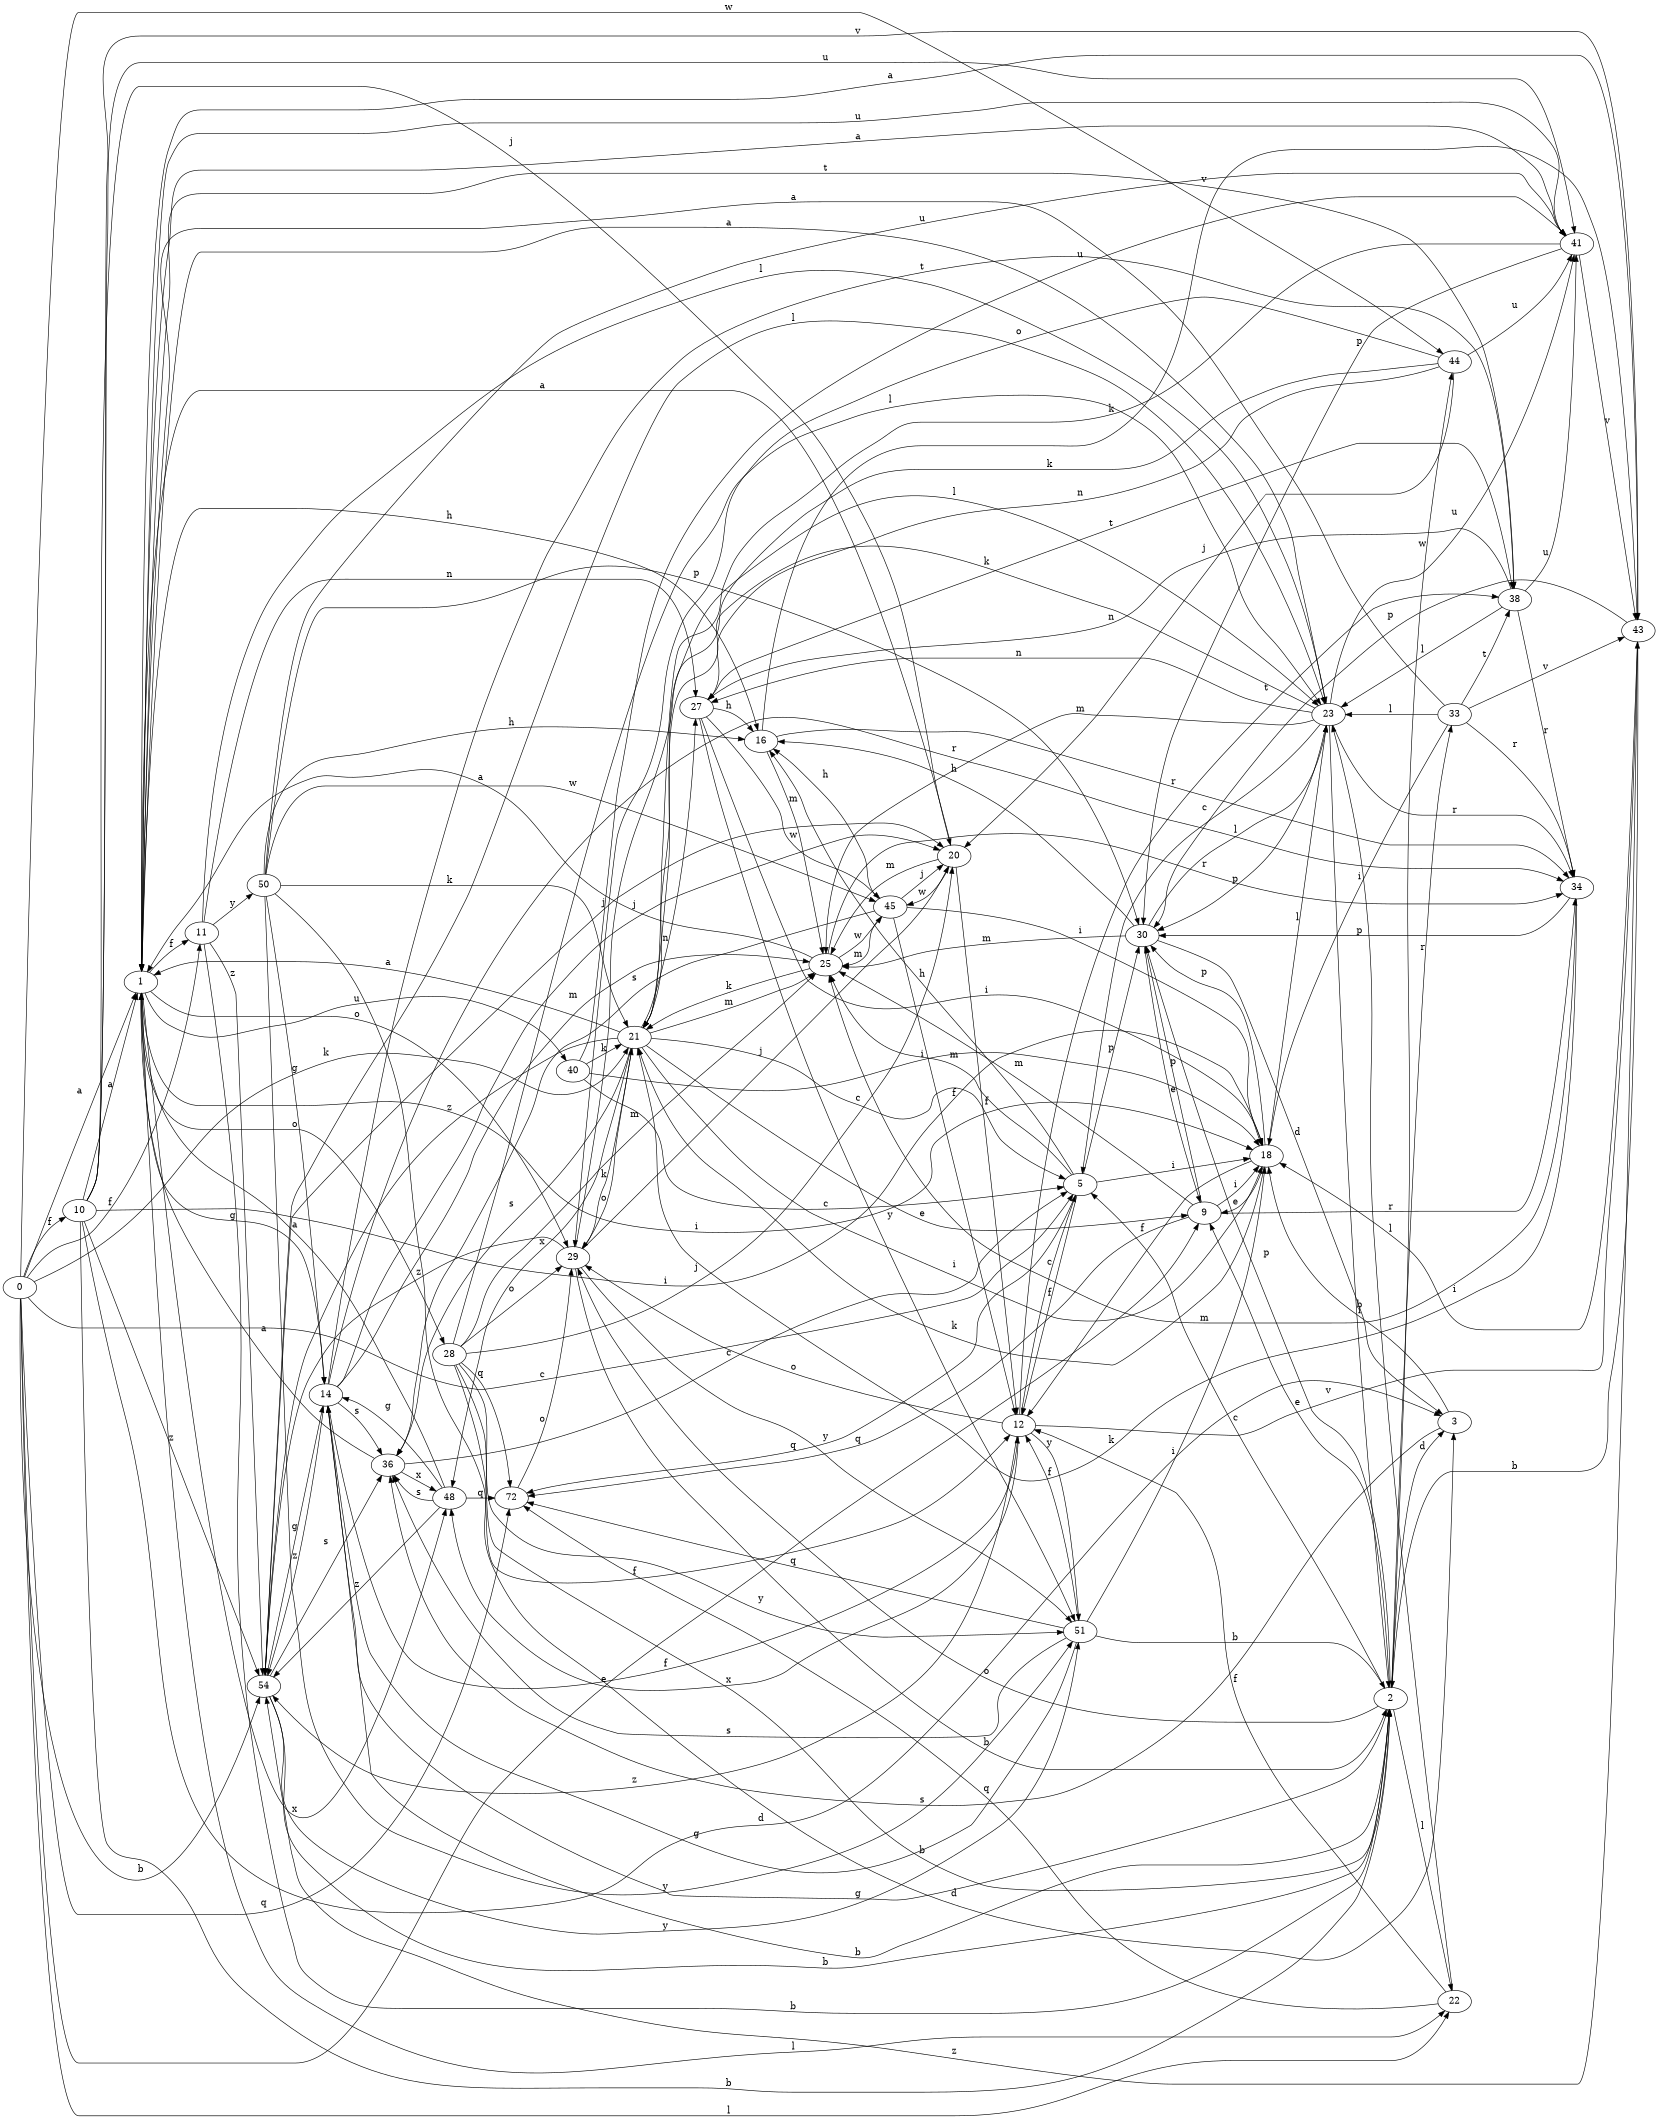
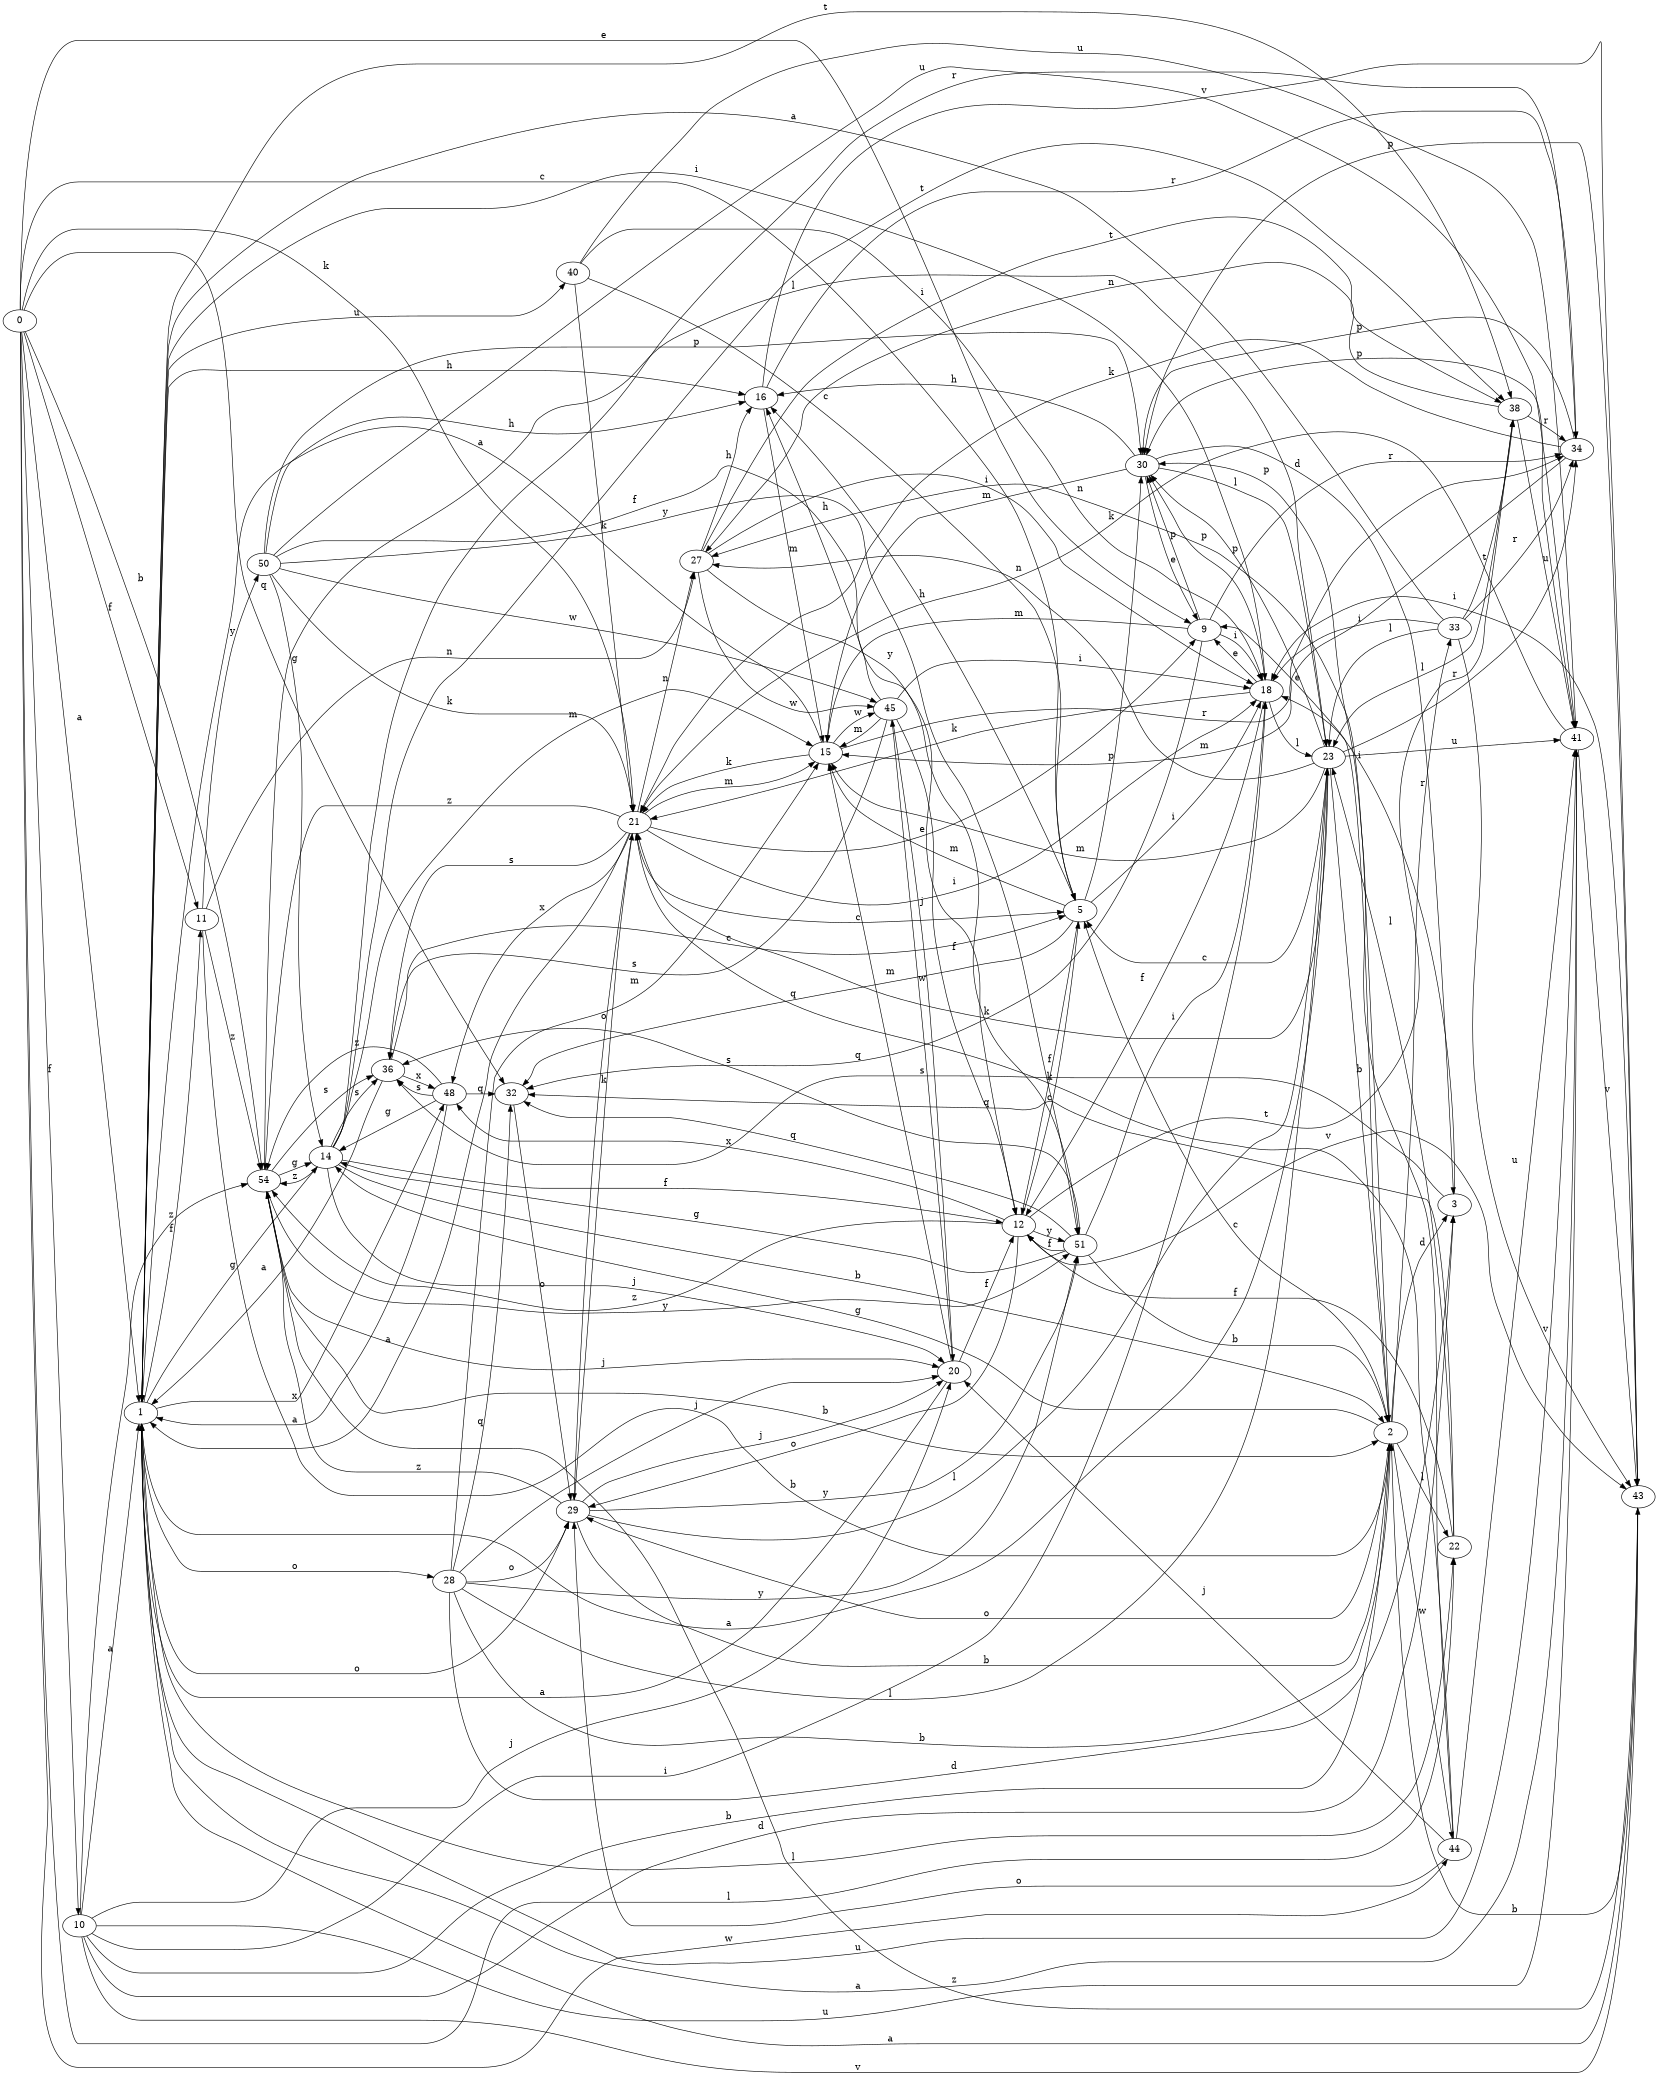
(688, 299) -> none
(826, 965) -> (826, 753)
(512, 1498) -> (512, 1094)
